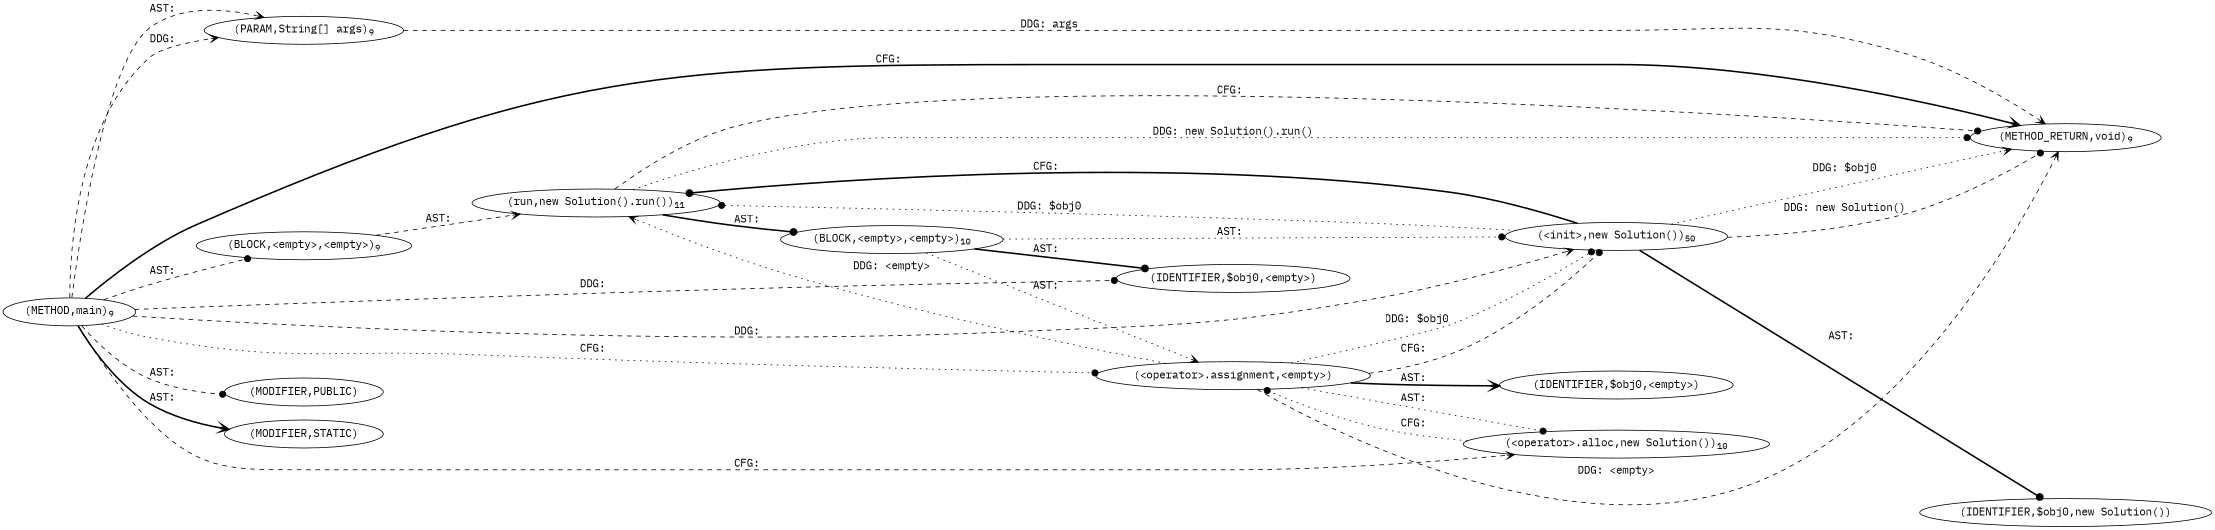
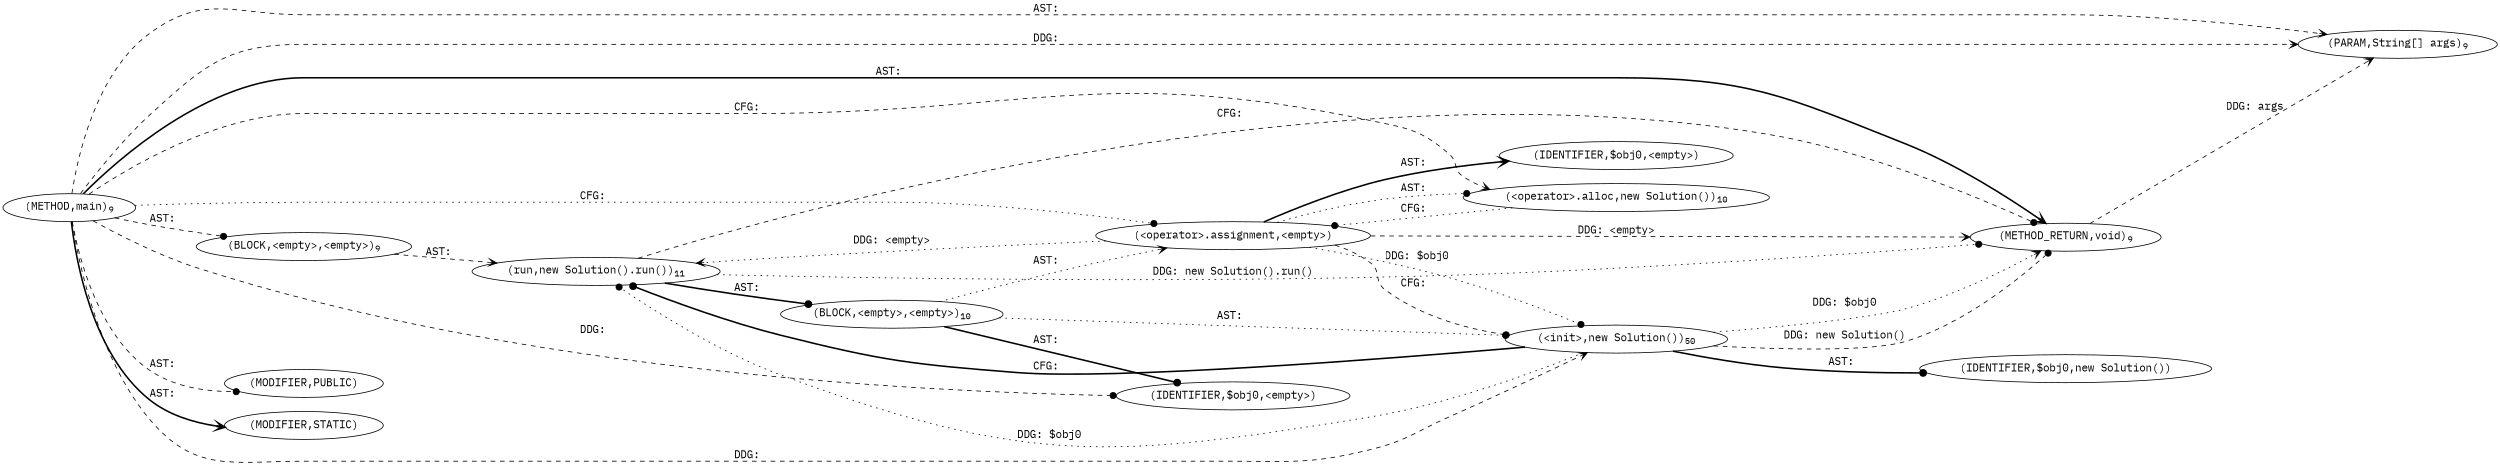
(1230, 30) -> (2228, 143)
(892, 60) -> (892, 72)
